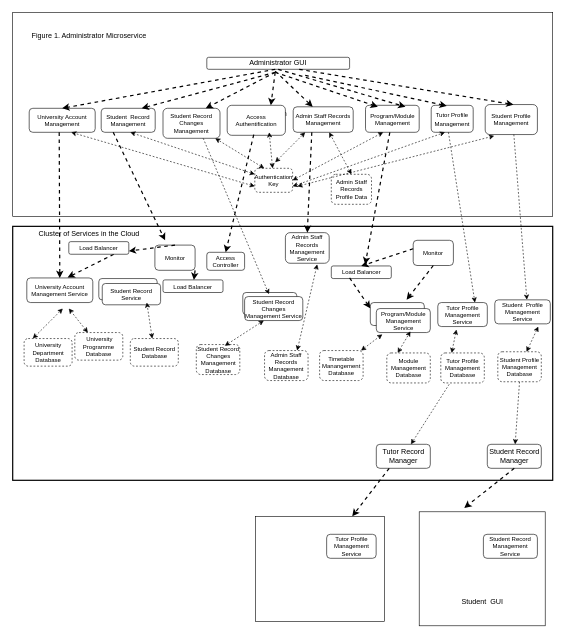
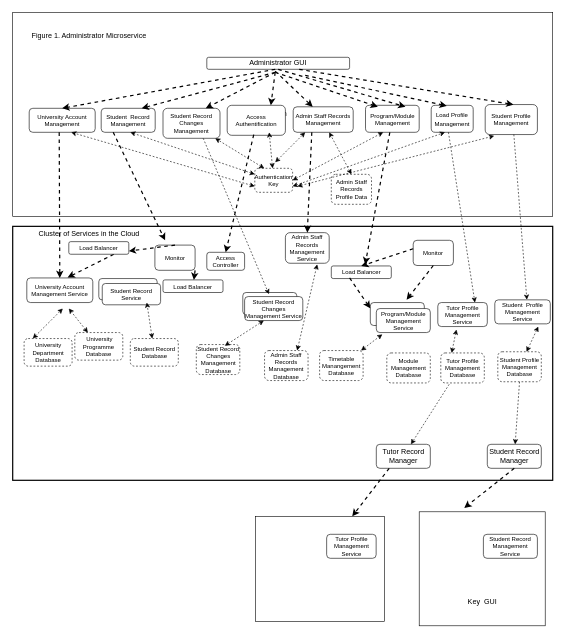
(452, 119) -> (452, 119)
(405, 341) -> none
(482, 602) -> (482, 602)
